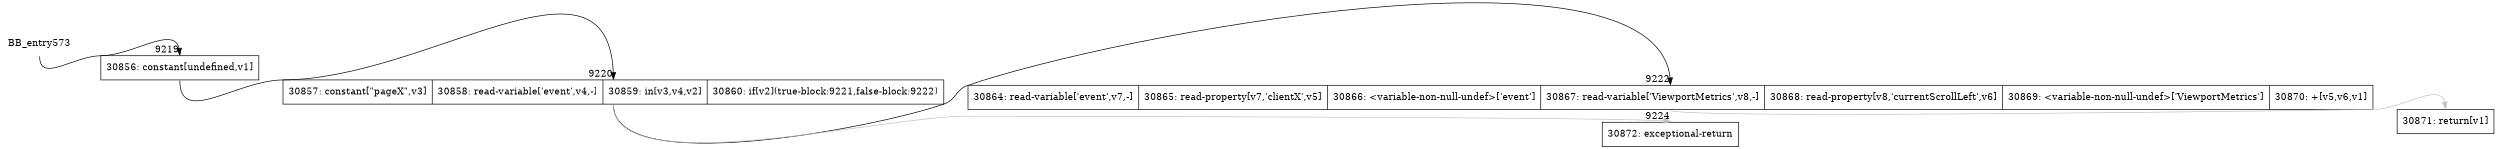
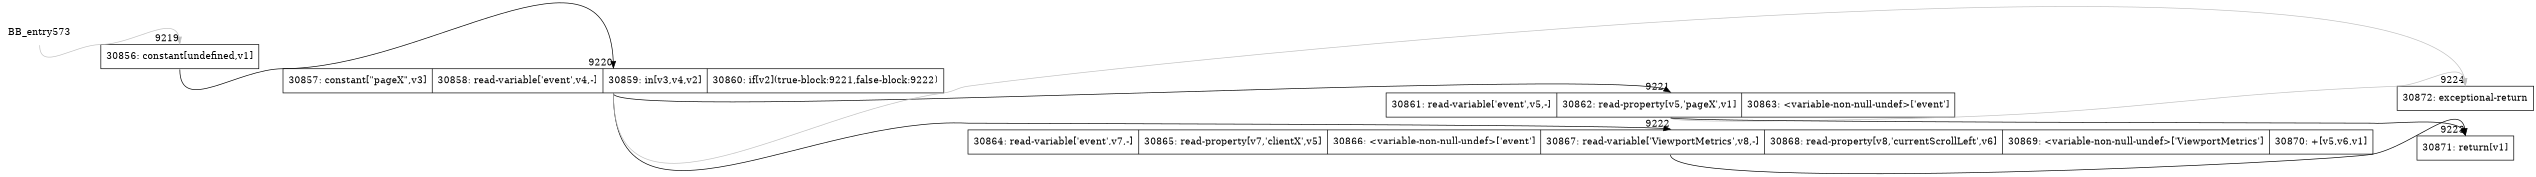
(108, 55) -> (108, 44)
none -> (1670, 105)
(2060, 113) -> (2073, 170)
